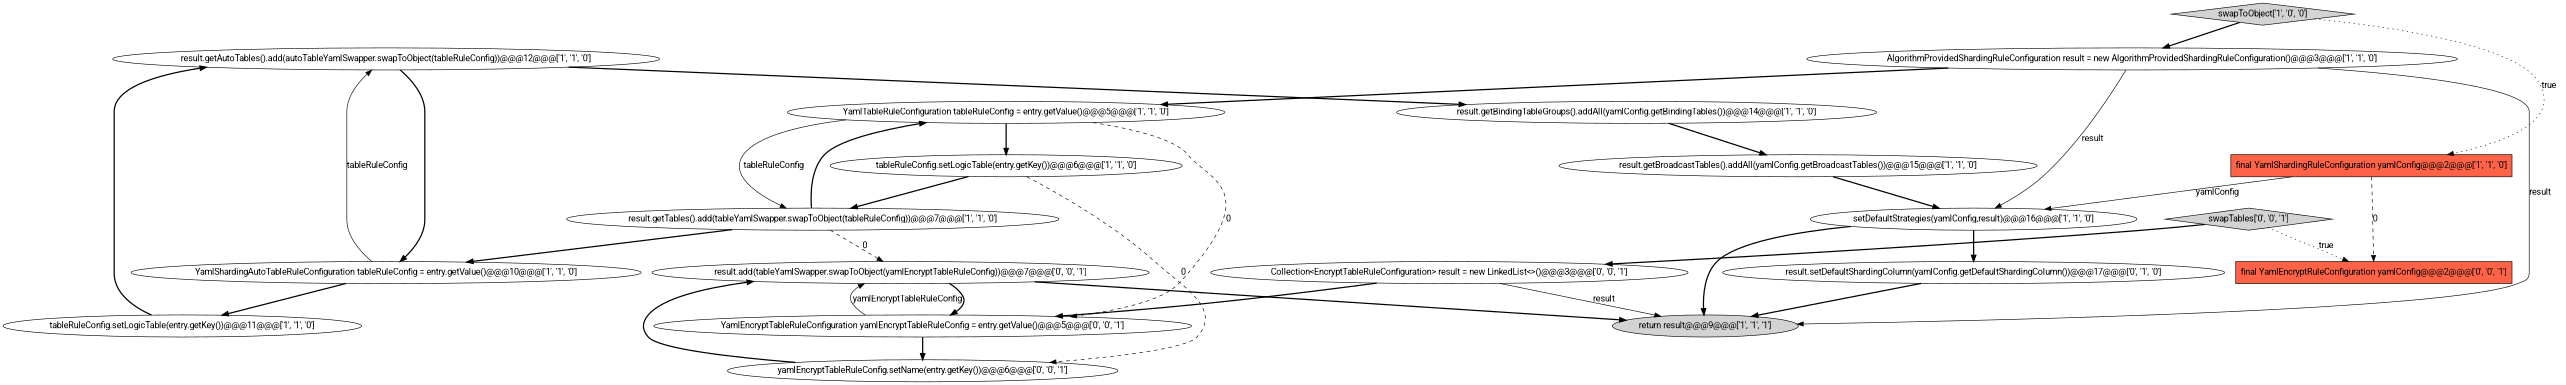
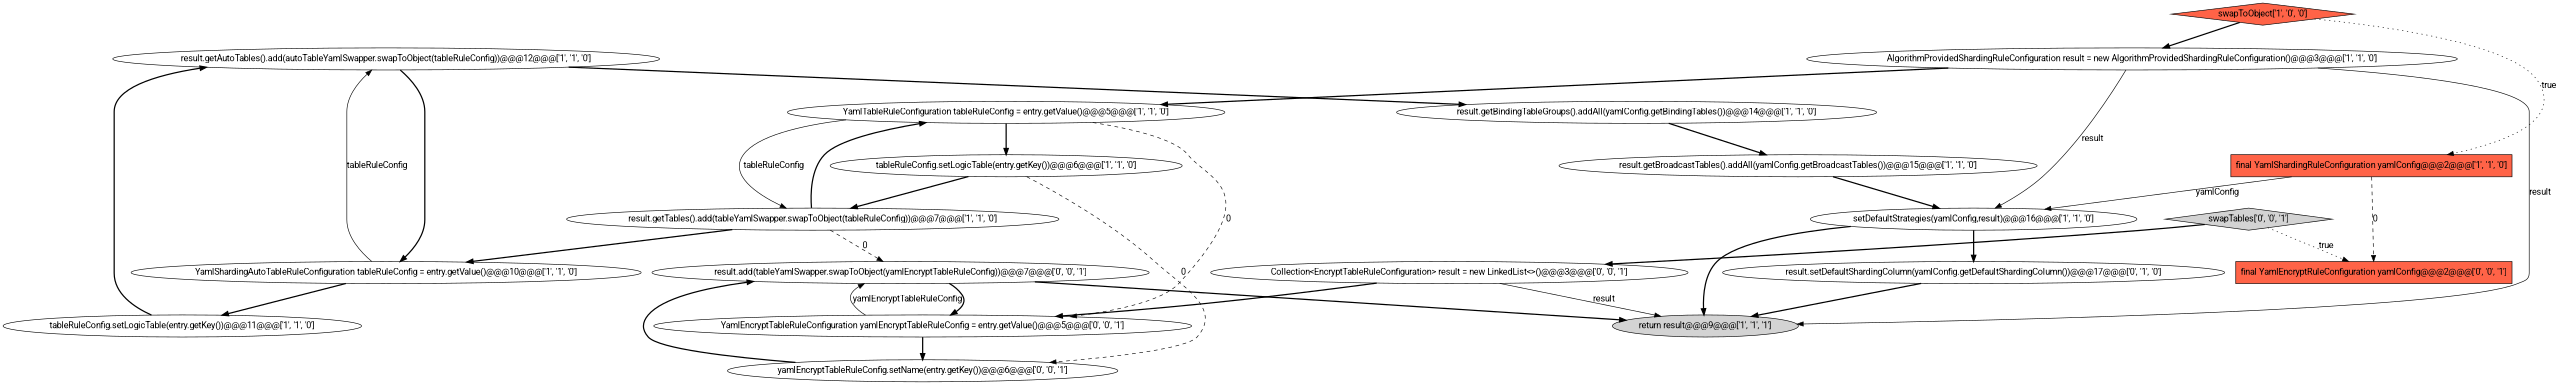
(2263, 14) -> (2263, 14)
